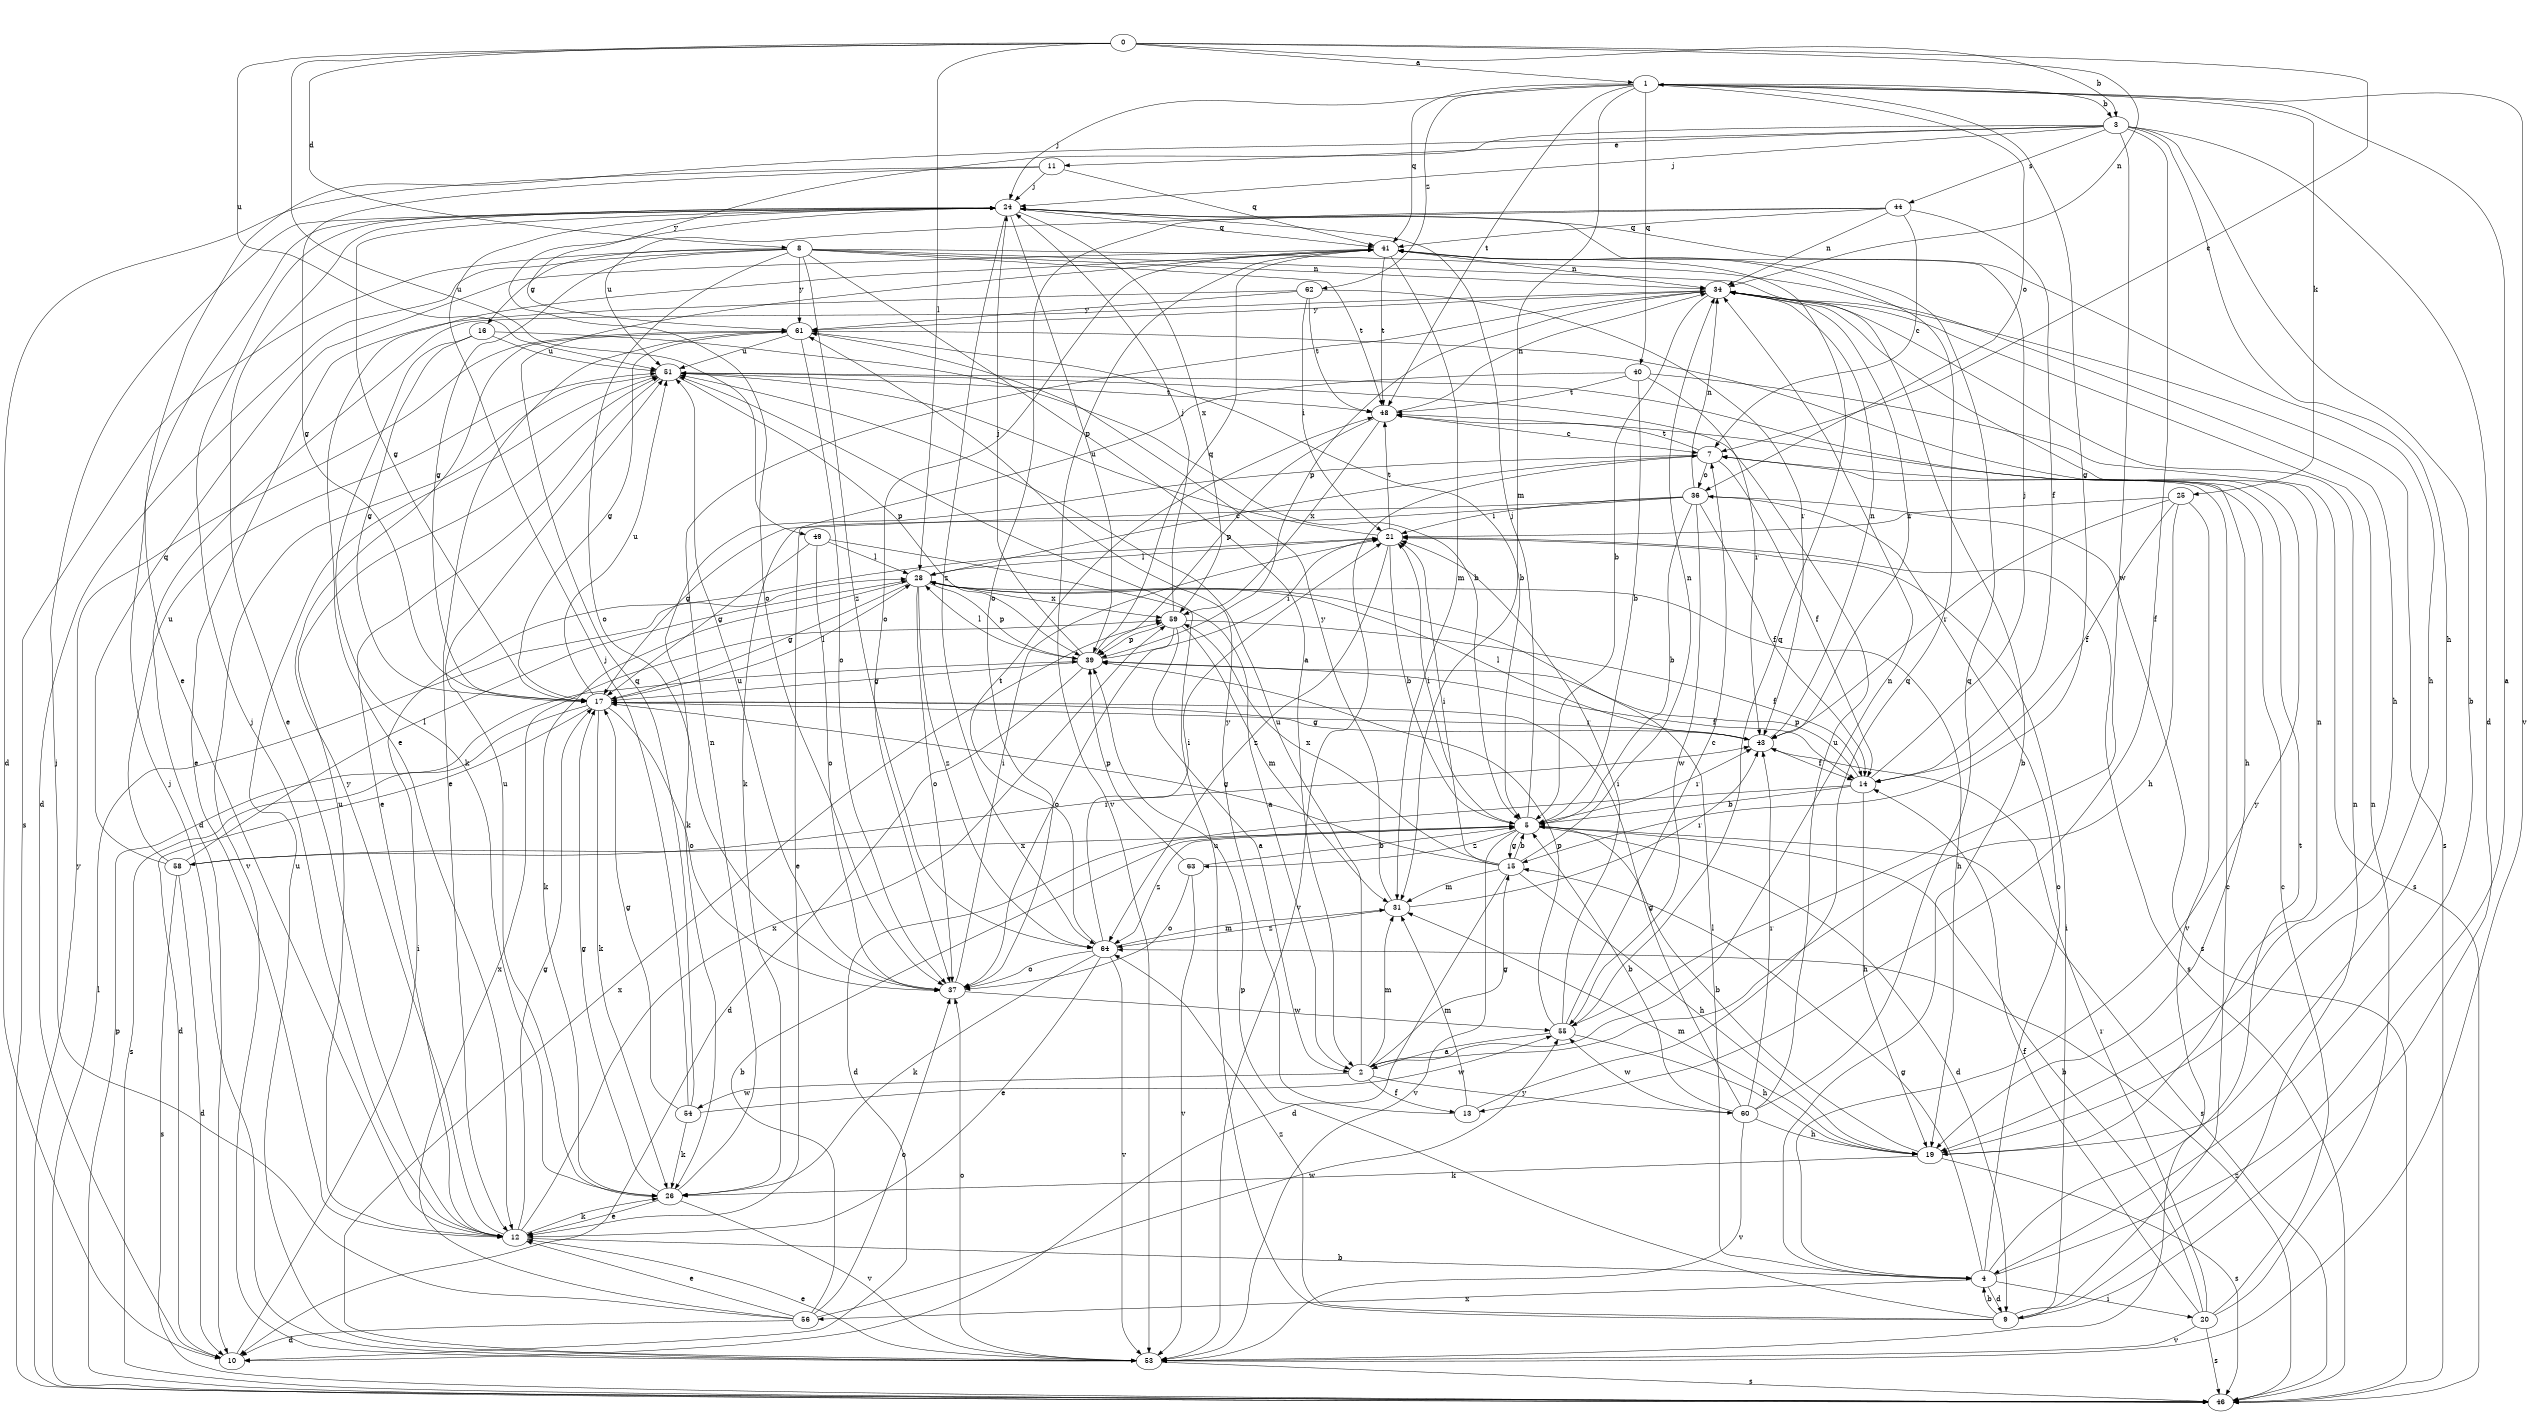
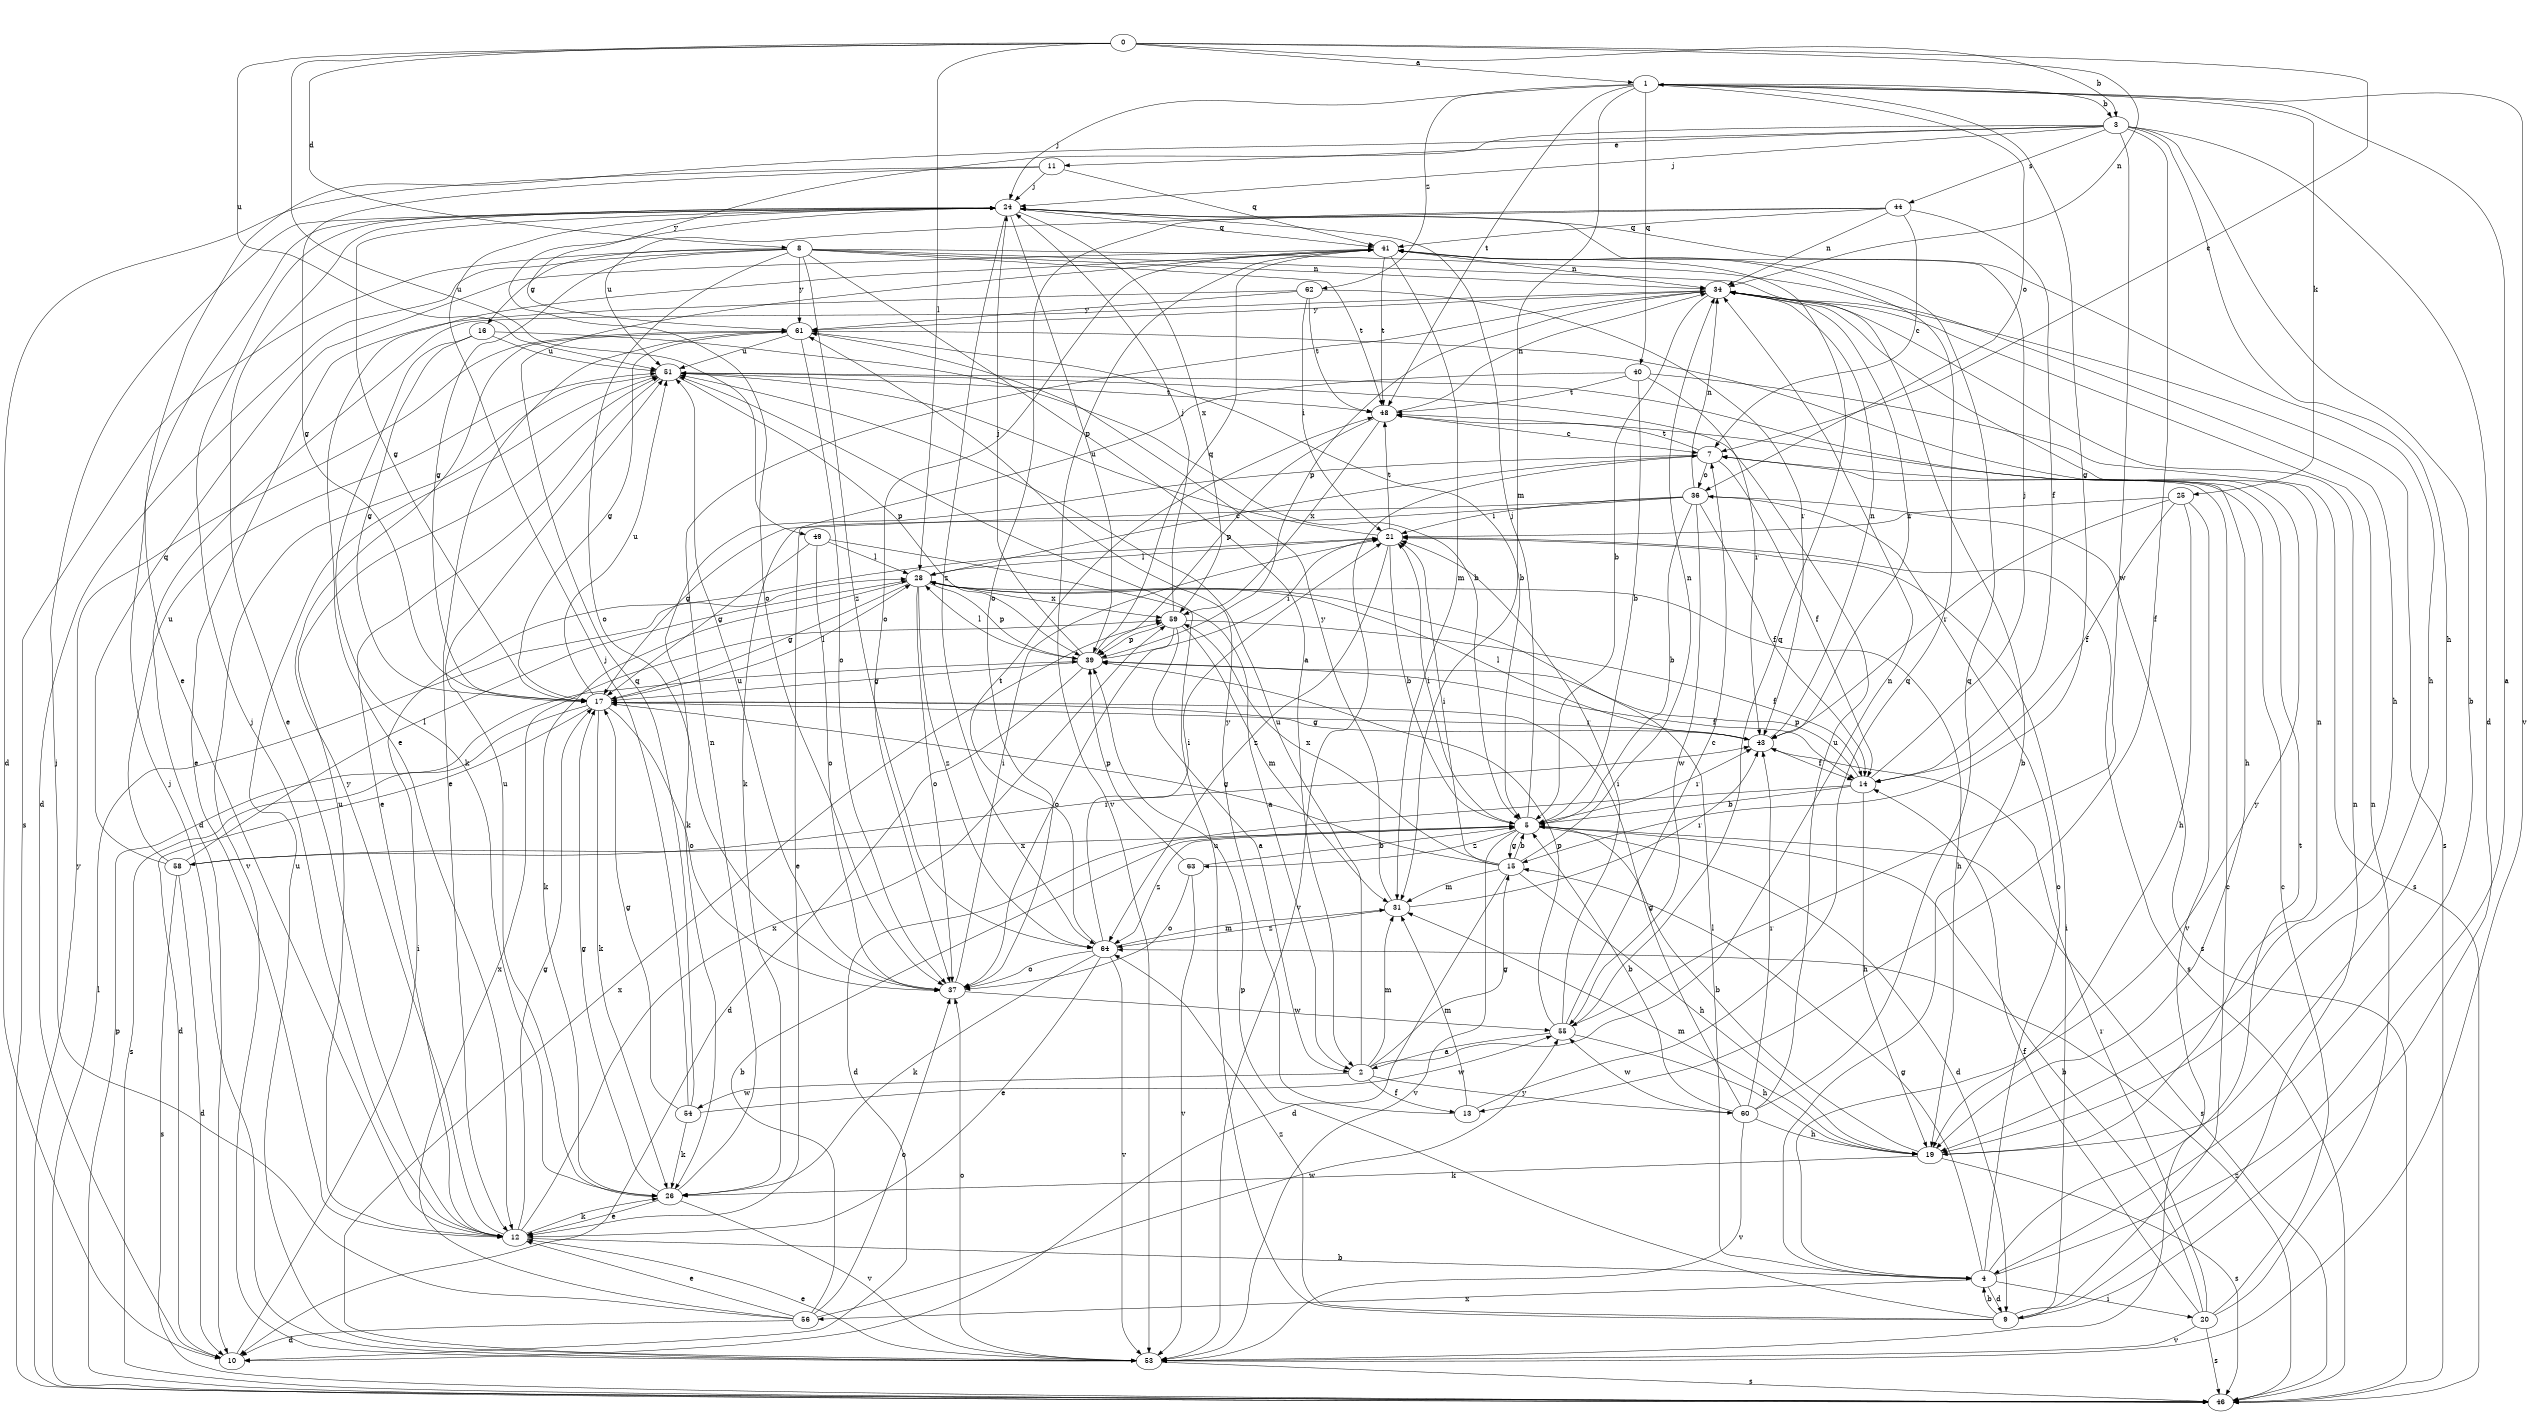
(1465, 92) -> none
(1893, 890) -> (2160, 863)
